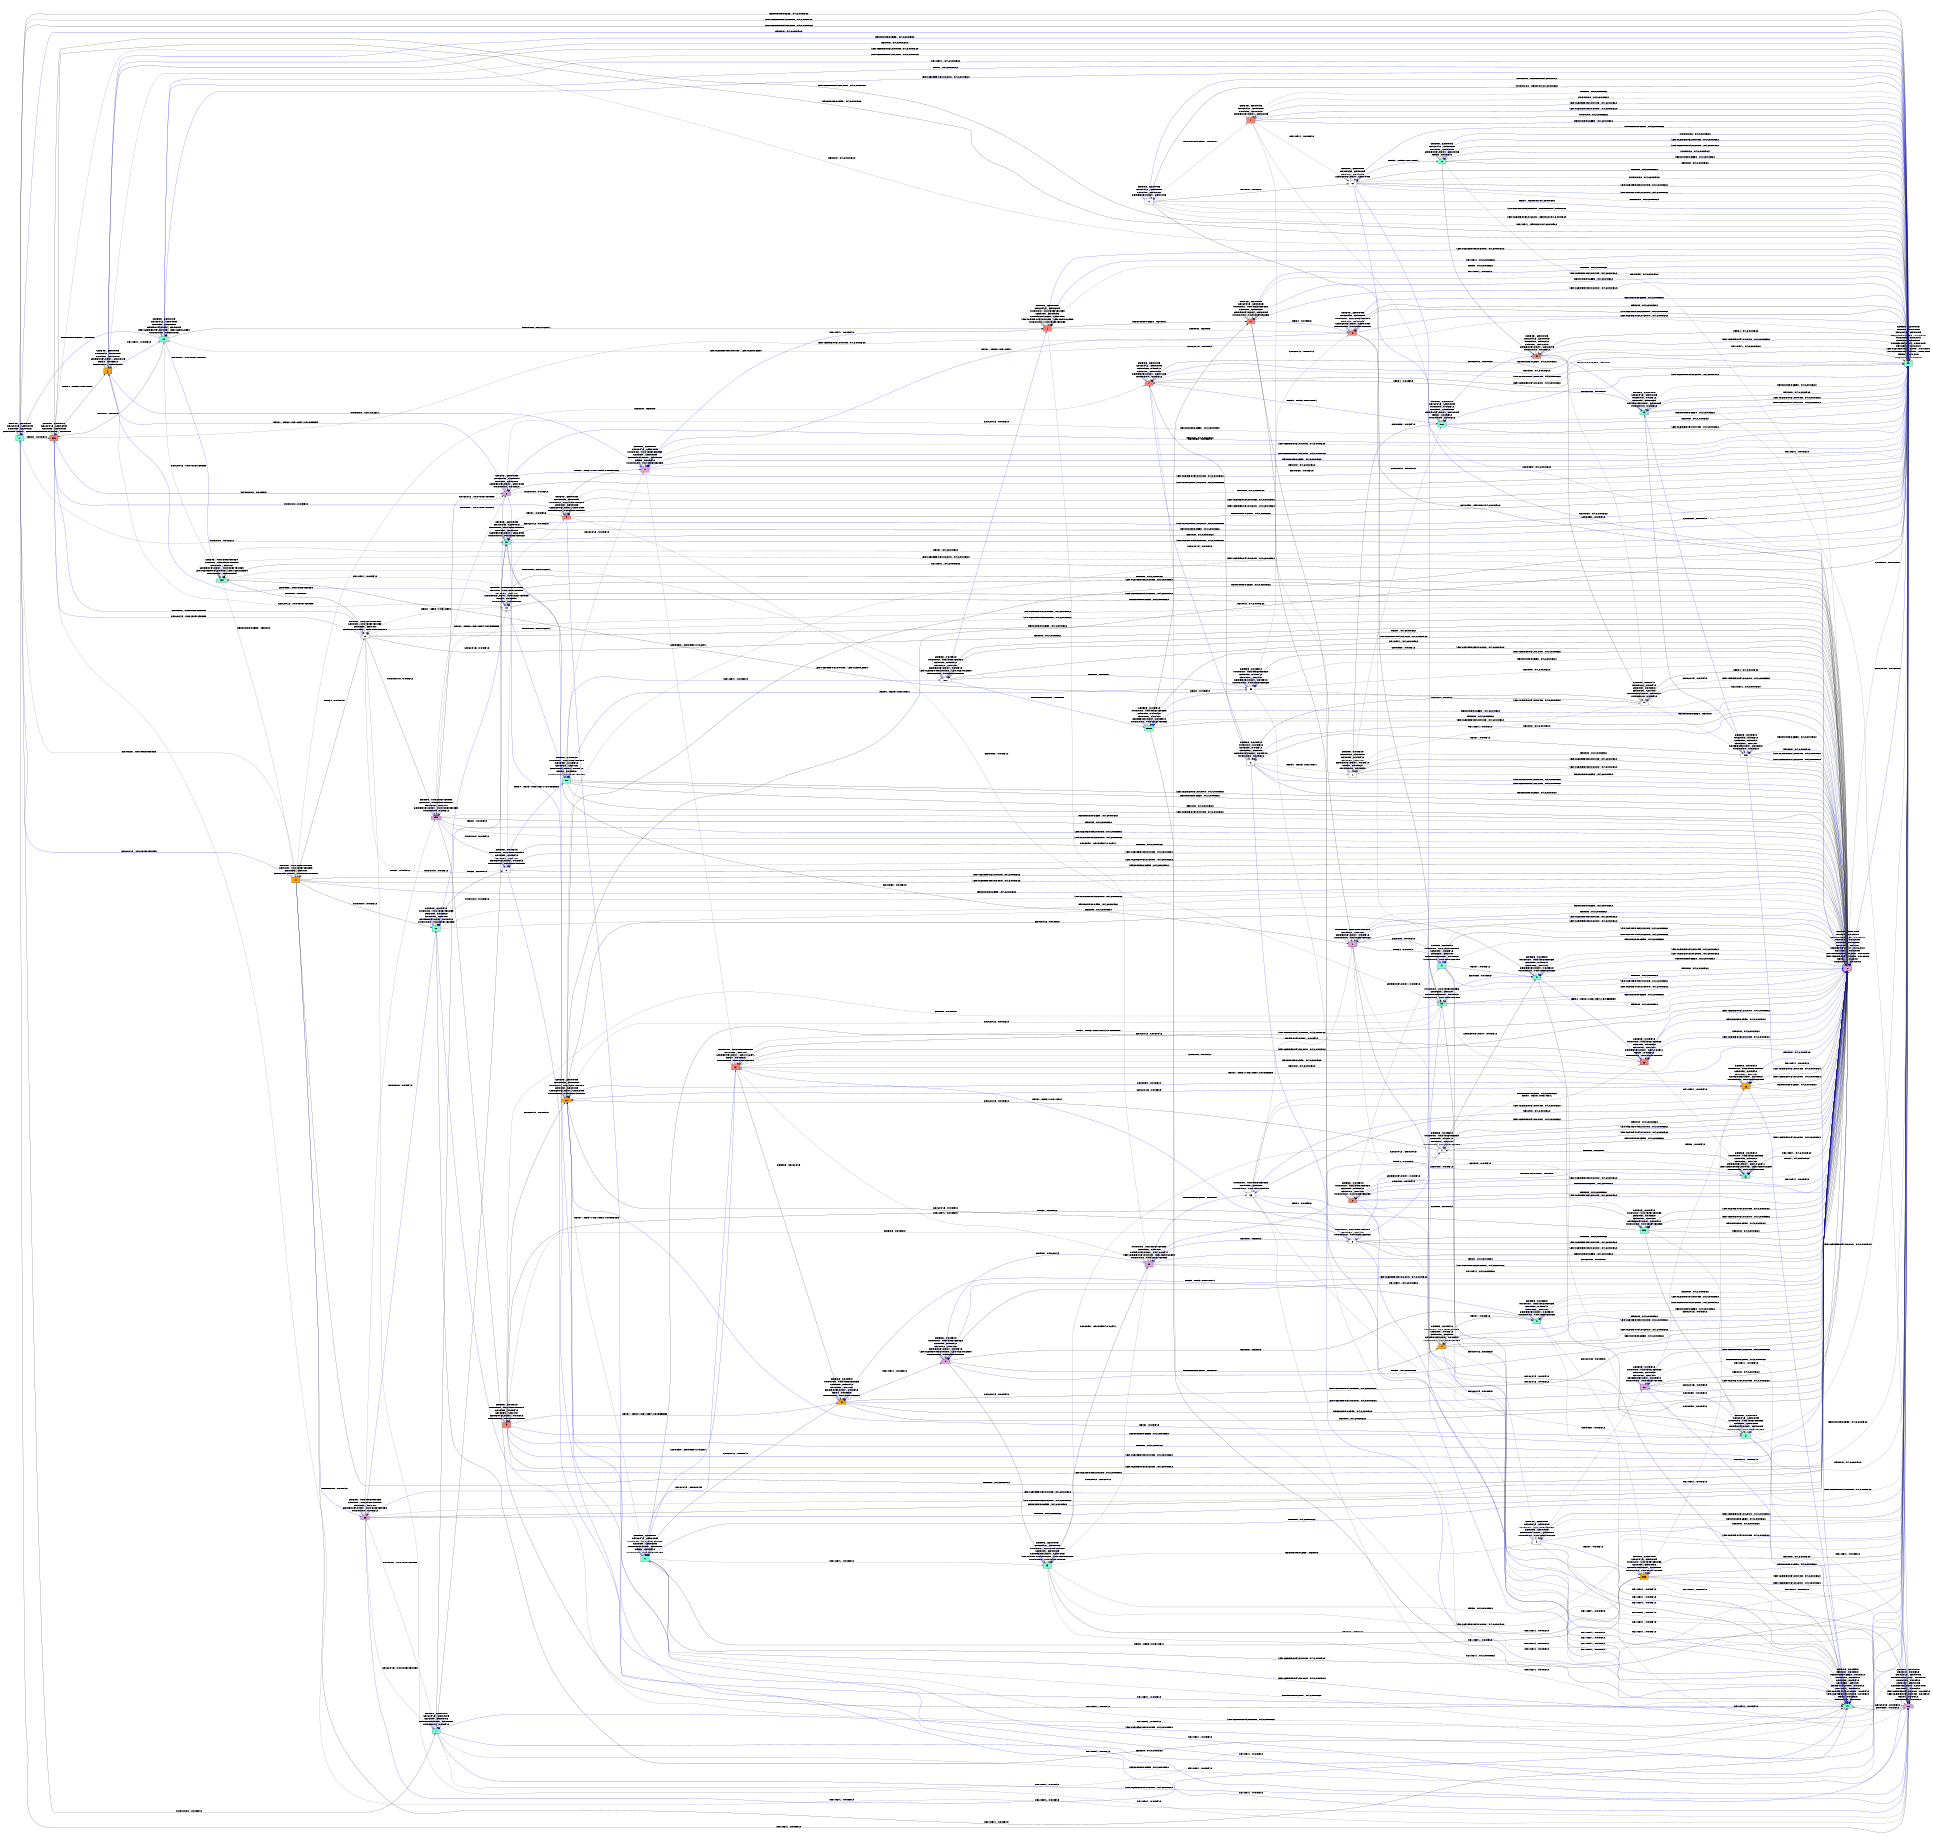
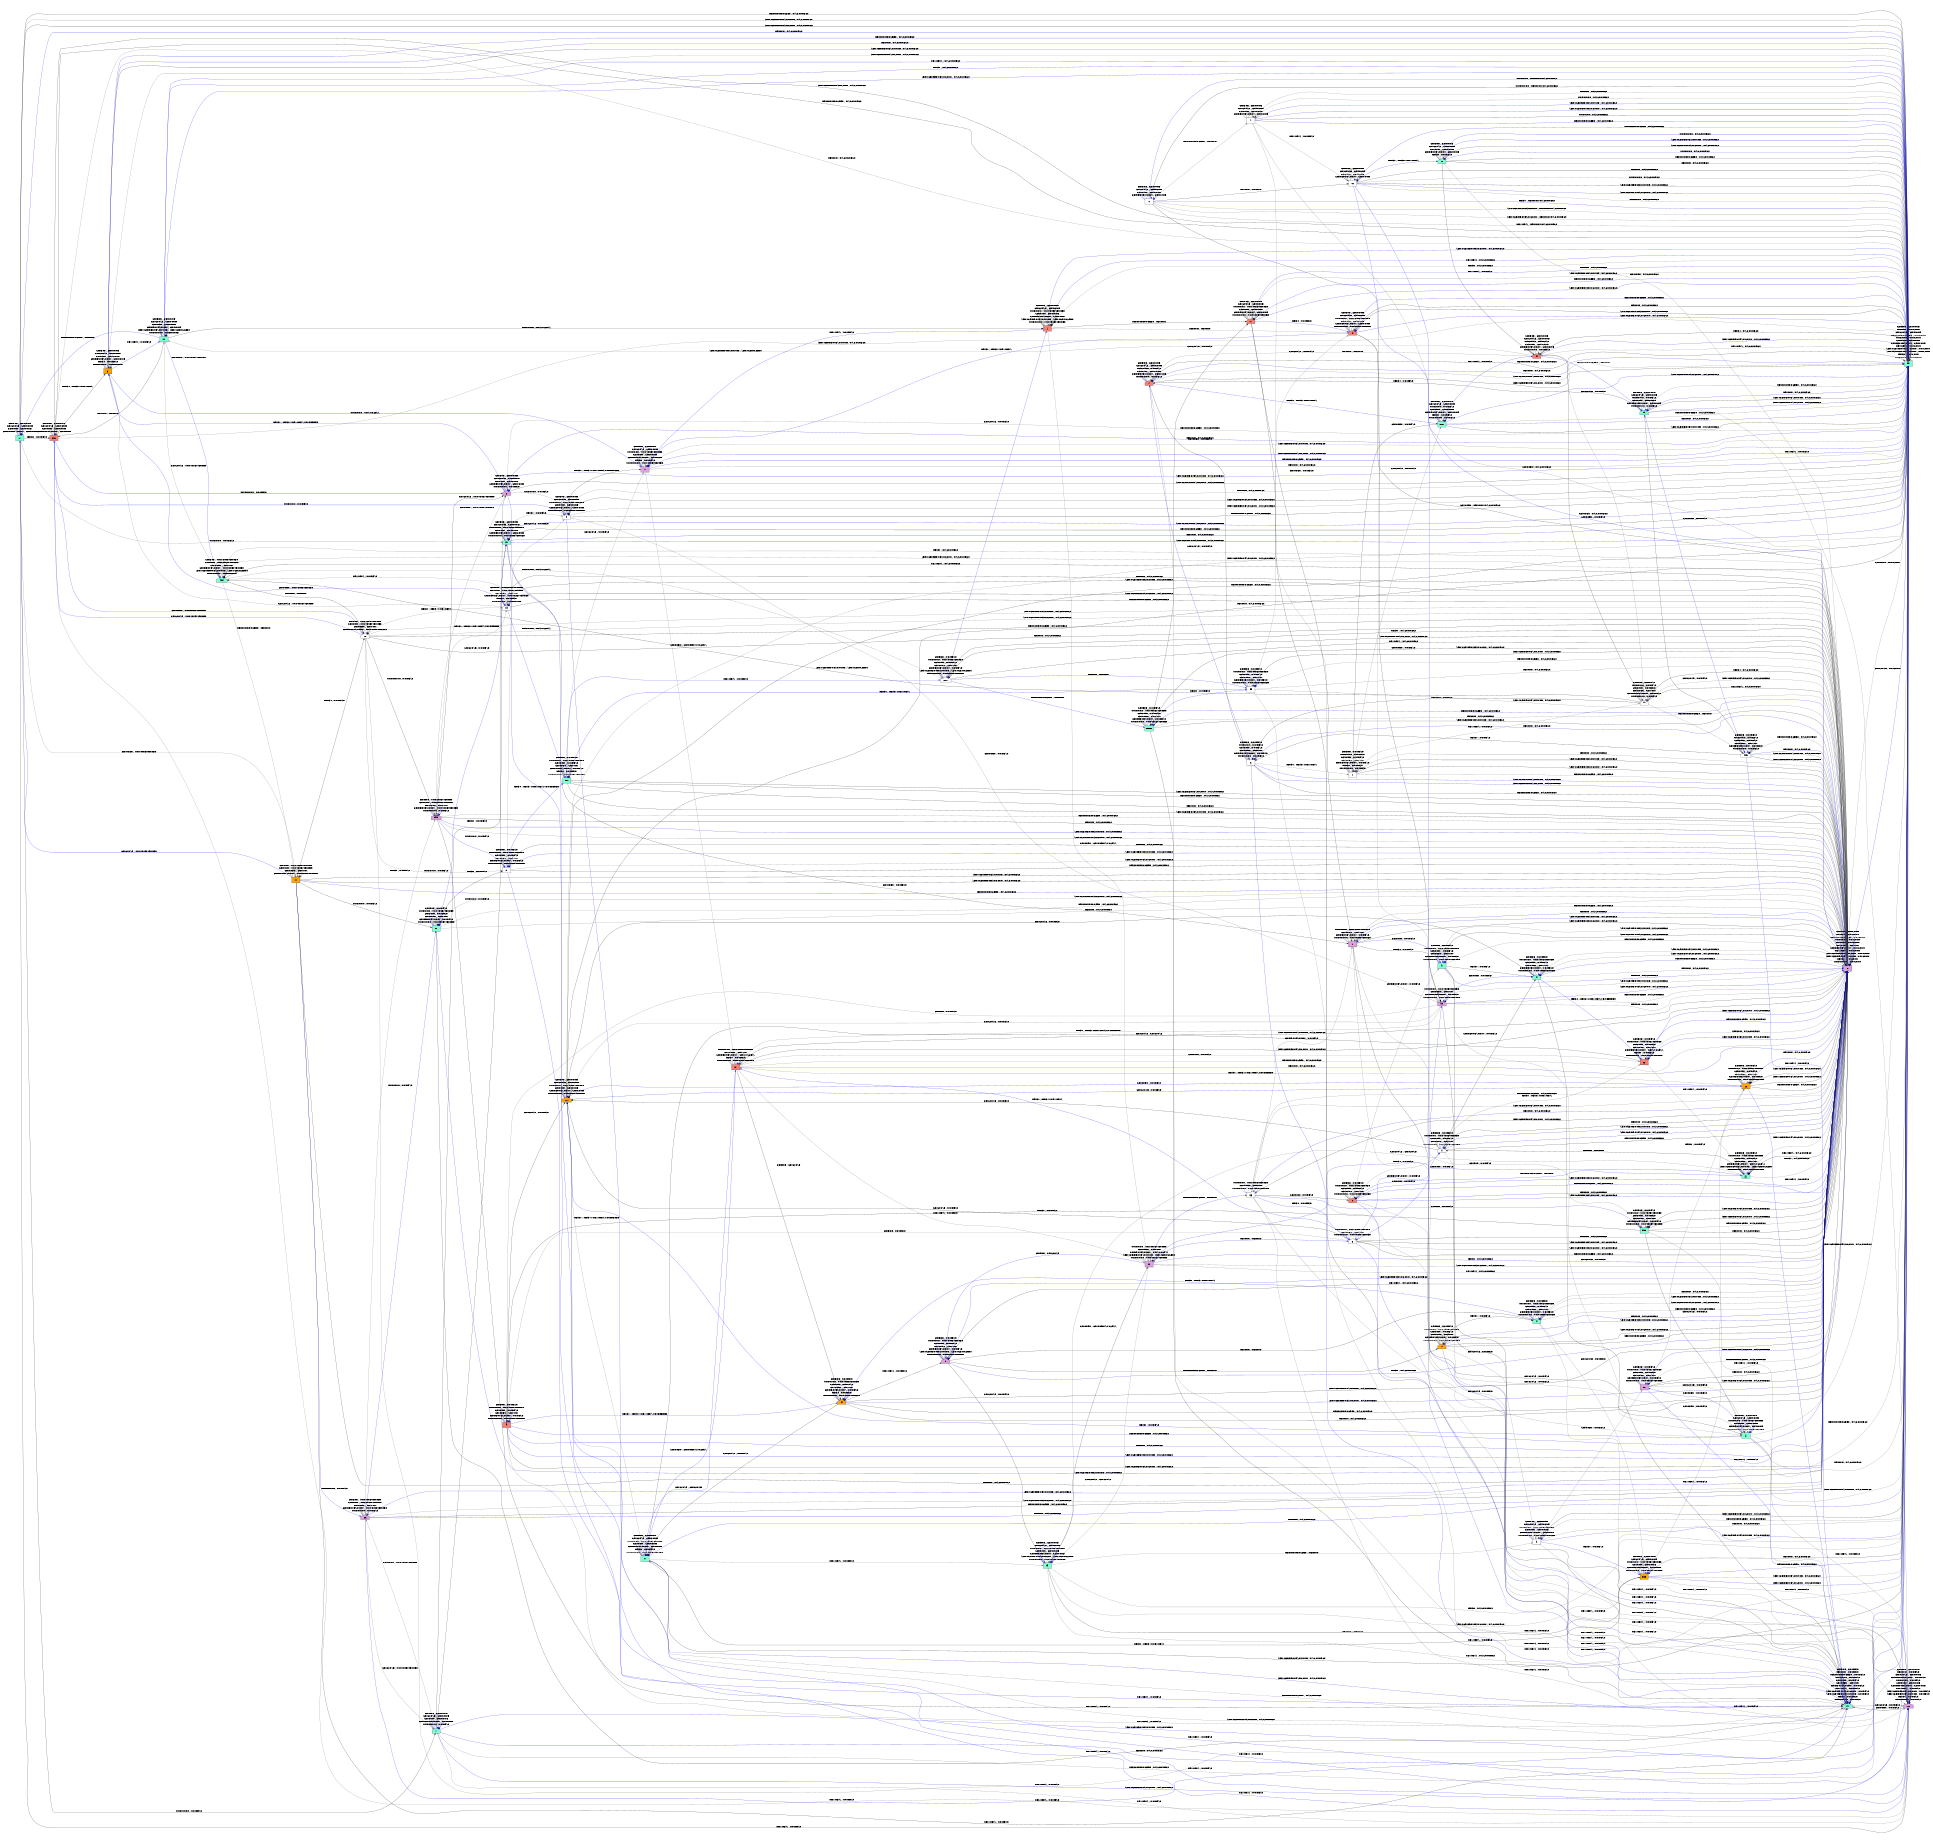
(1251, 120) -> (1251, 120)
(1480, 362) -> (1480, 362)
(560, 412) -> (1338, 352)
(567, 517) -> (567, 517)
(1442, 1004) -> (1442, 1004)
none -> (1301, 1197)
